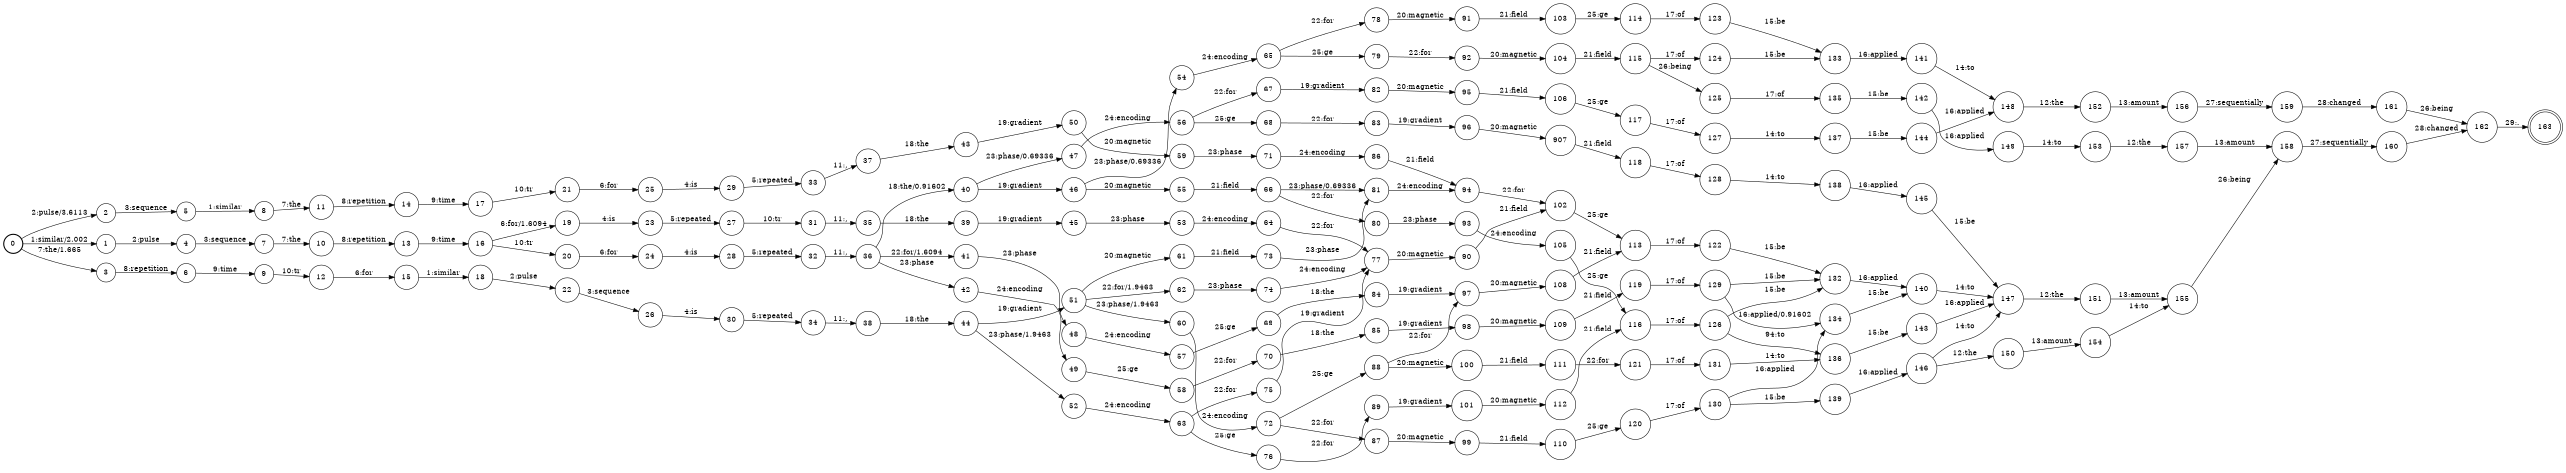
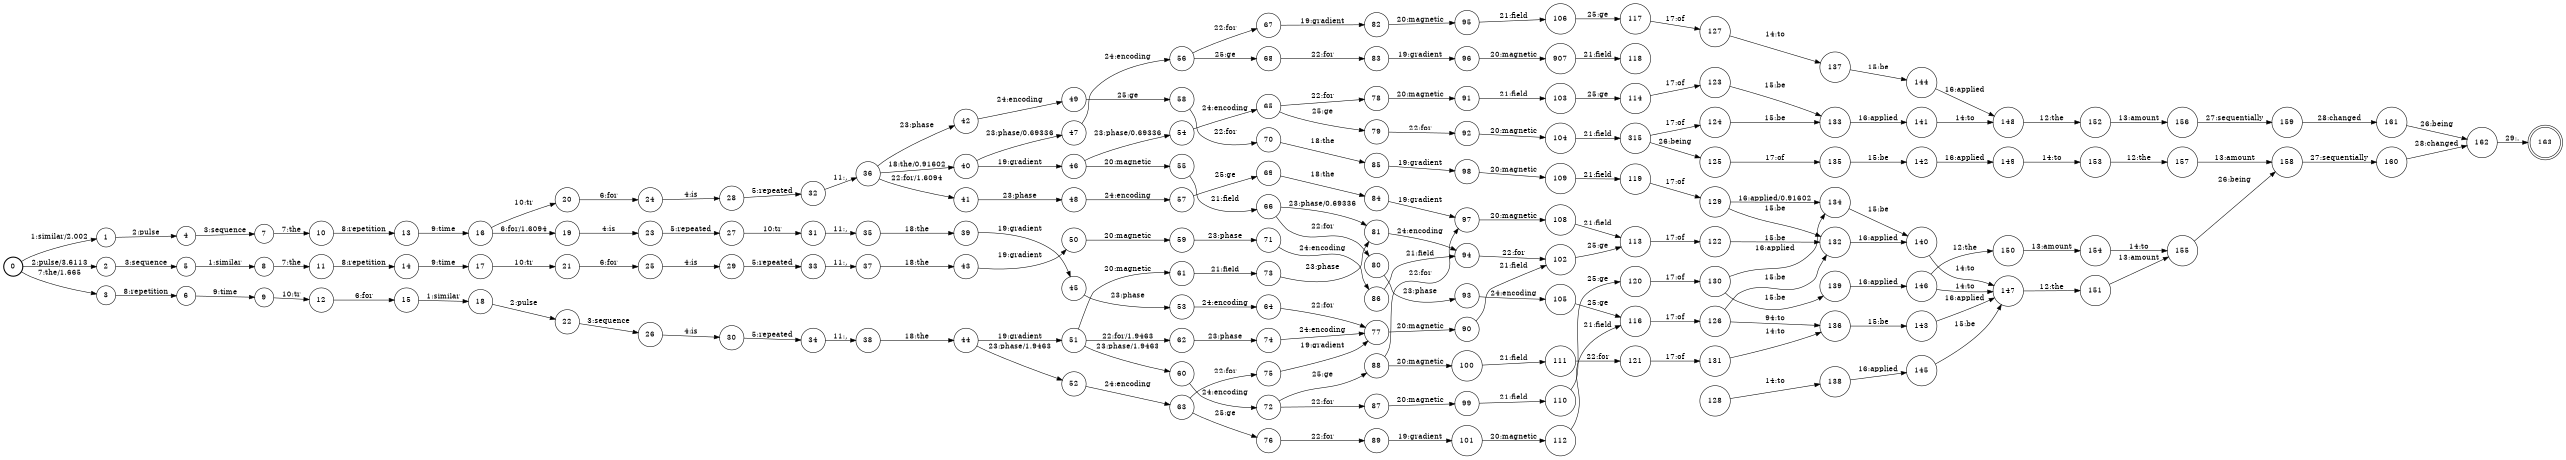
(1635, 59) -> (1635, 138)
(1673, 171) -> none
